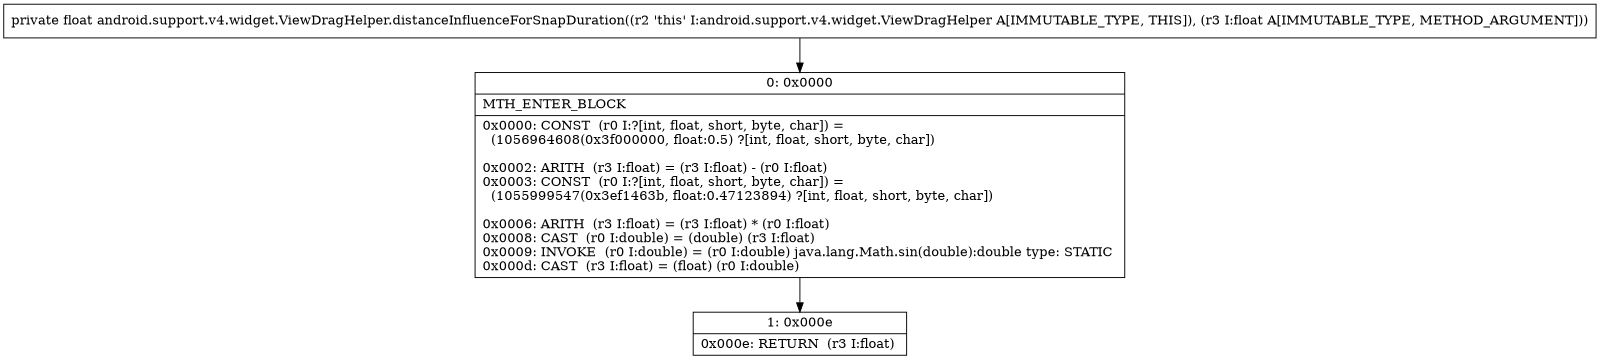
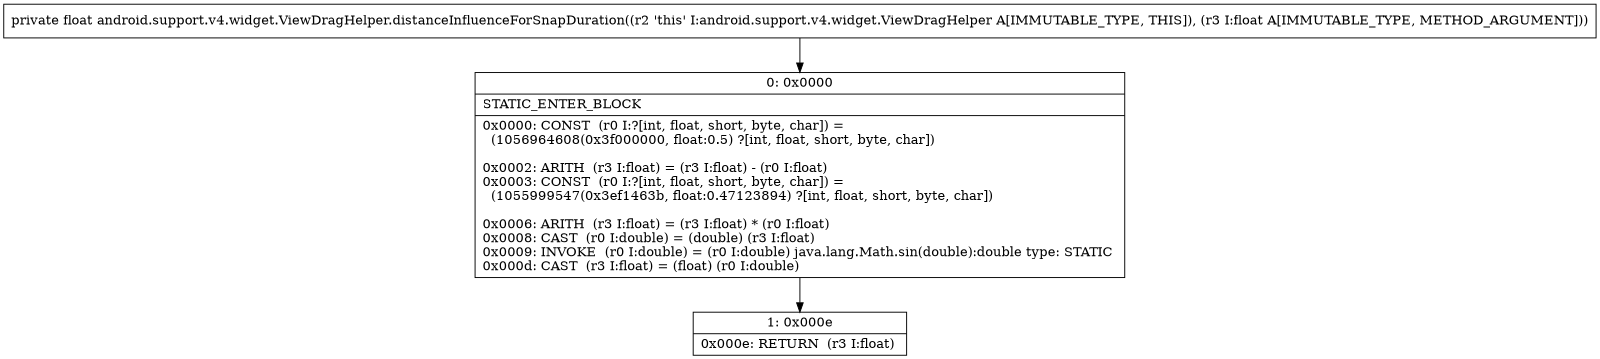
(555, 104) -> (562, 104)
